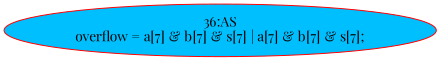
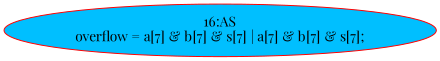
(220, 30) -> (220, 30)
